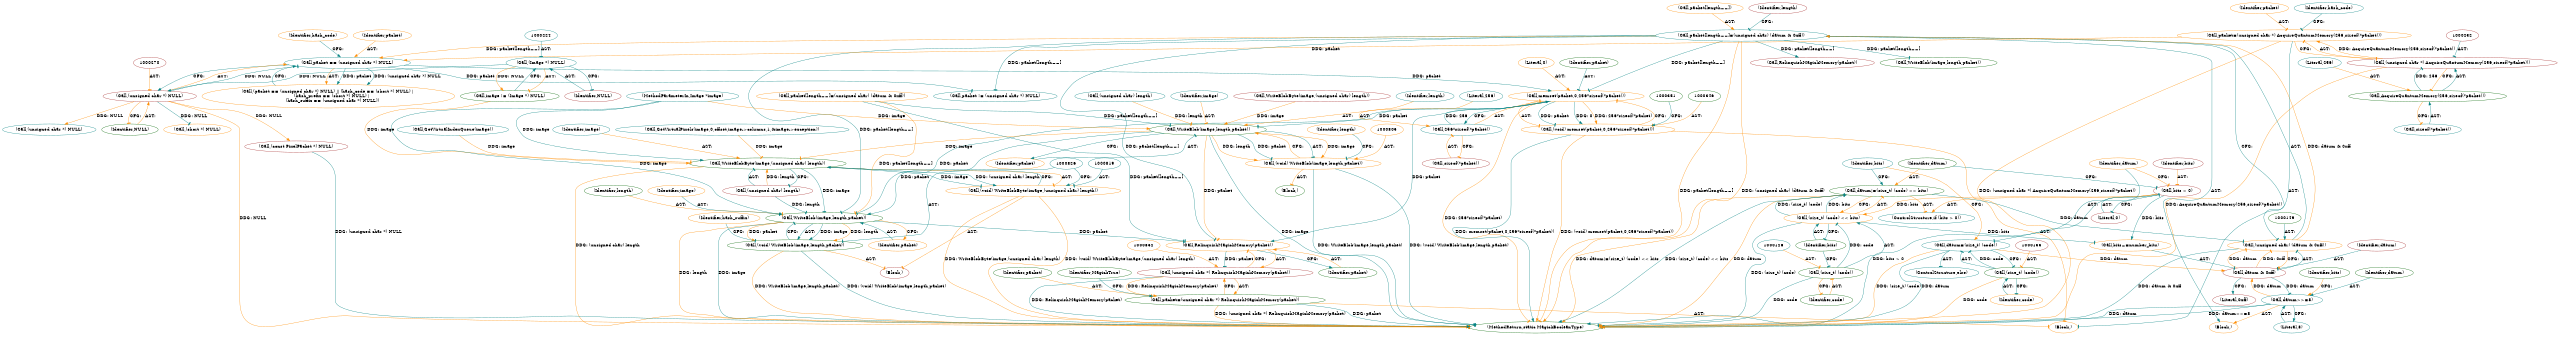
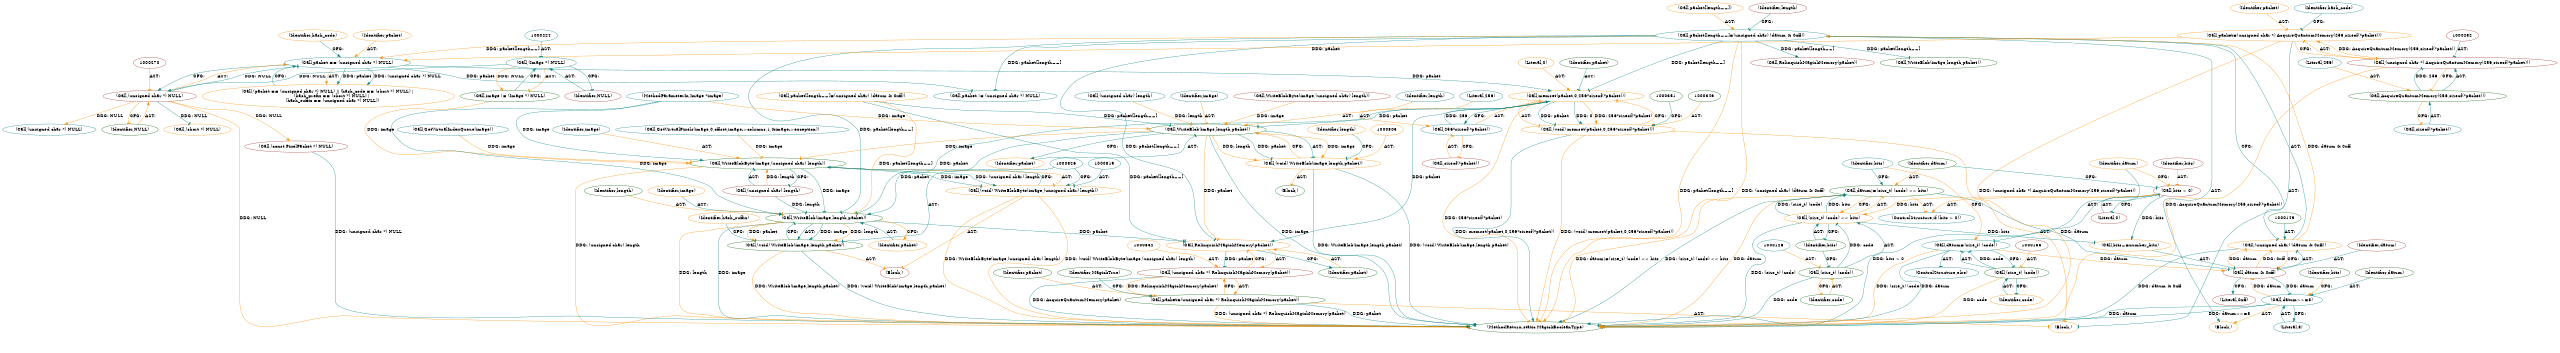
(2086, 227) -> (2079, 244)
(2258, 292) -> (2258, 292)
(1077, 300) -> (1077, 300)
